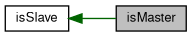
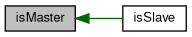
(99, 18) -> (106, 18)
